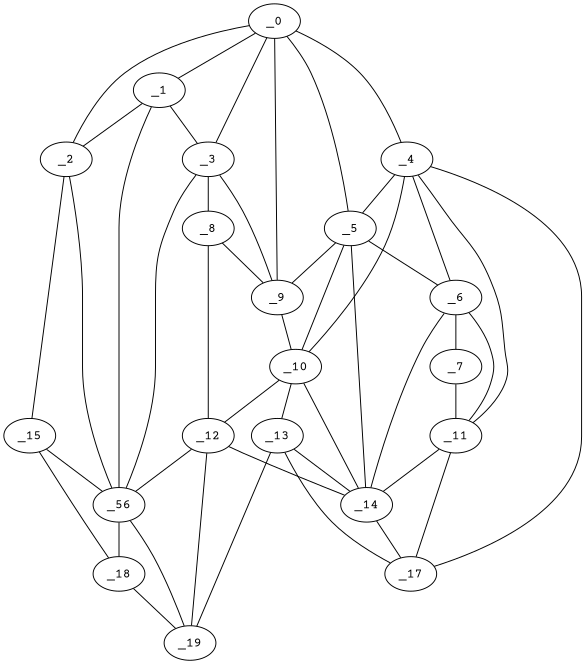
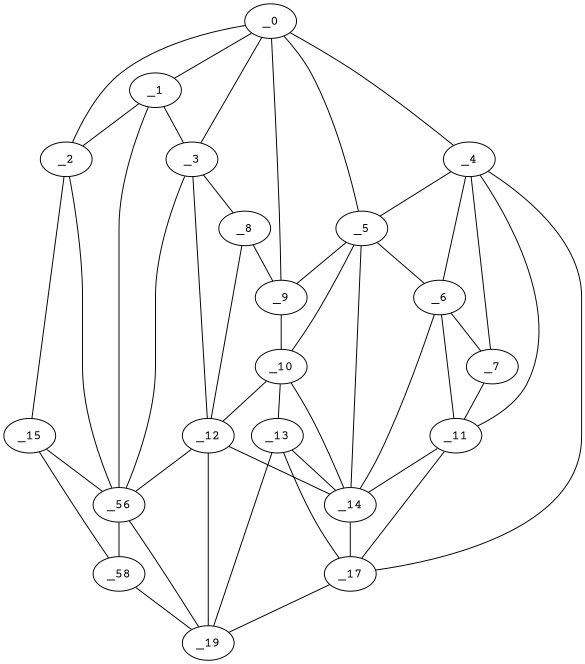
(250, 226) -> (200, 297)
(371, 272) -> (481, 263)
(119, 574) -> (119, 574)
none -> (279, 608)
